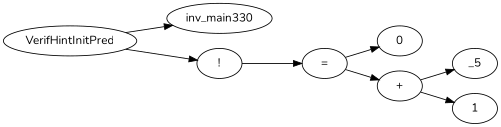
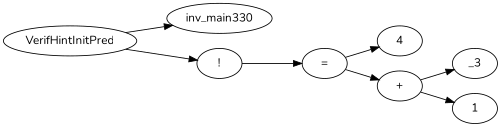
(400, 41) -> (400, 41)
(475, 63) -> (475, 63)
